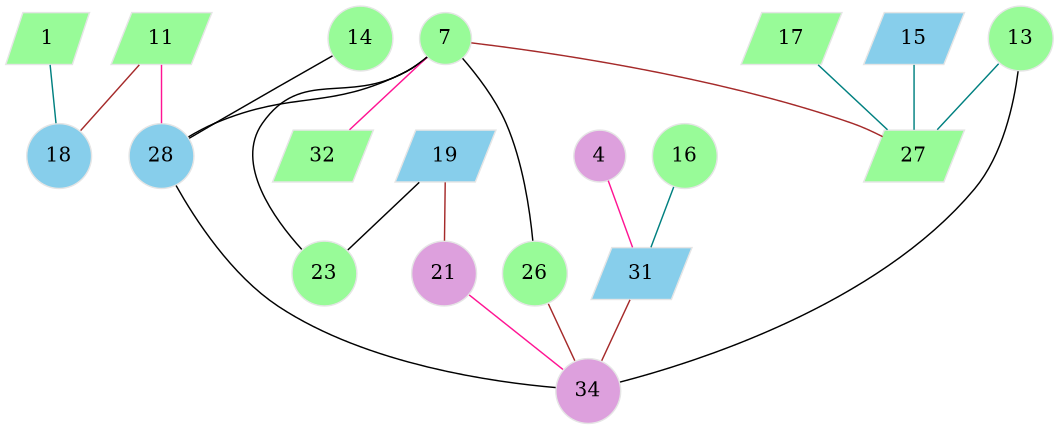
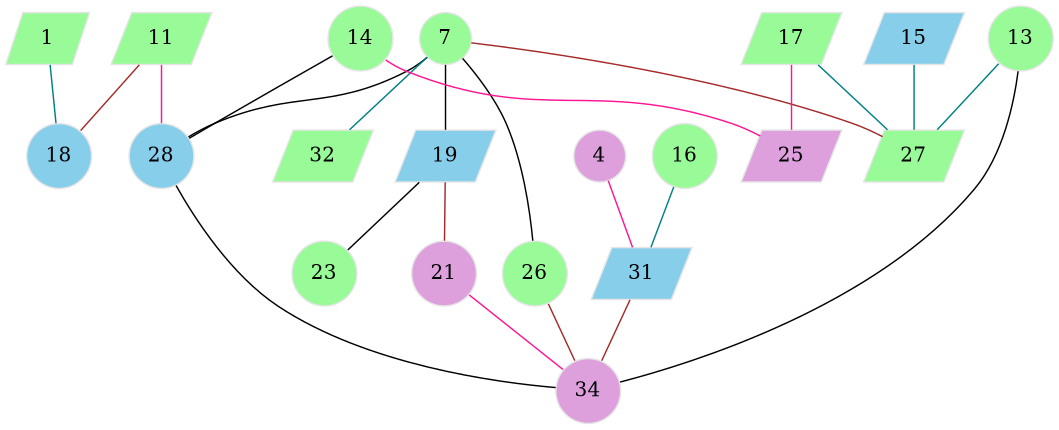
(388, 94) -> (388, 94)
(265, 120) -> (446, 97)
none -> (792, 156)
